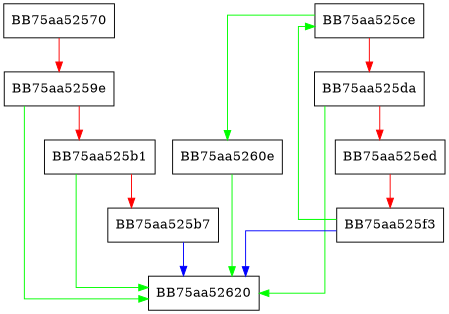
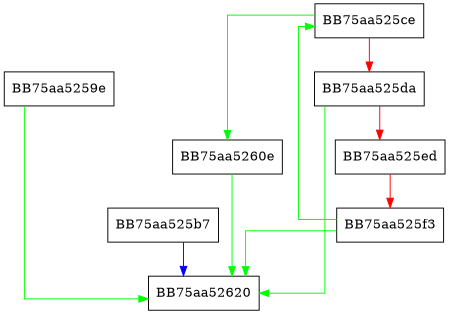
(59, 21) -> none
(100, 157) -> none
(273, 231) -> (273, 231)
